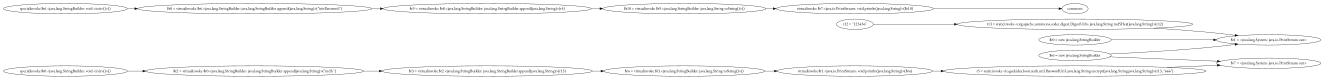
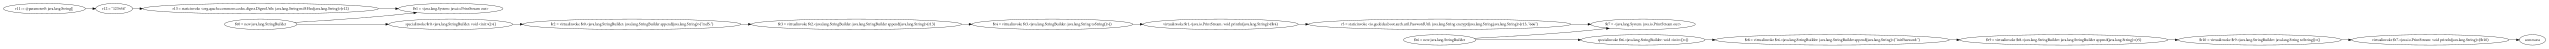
none -> (44, 9)
none -> (341, 24)
(1173, 50) -> (1527, 40)
